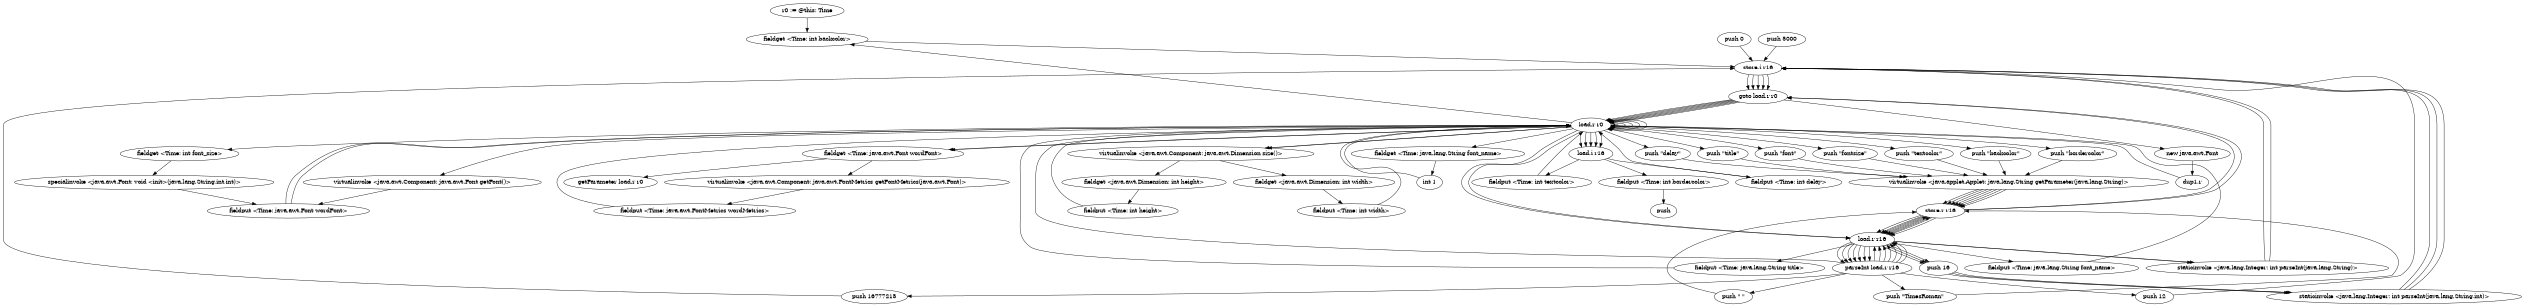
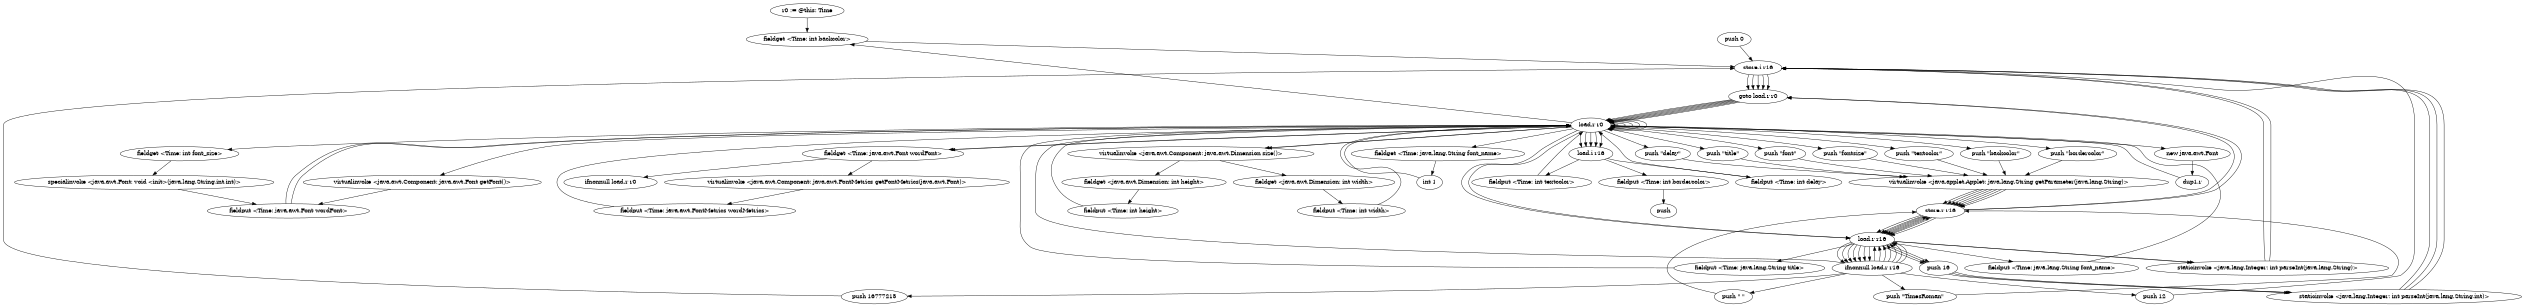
(1782, 39) -> none
(1972, 123) -> (1886, 134)
(611, 182) -> (611, 182)
(1872, 268) -> (1872, 268)
